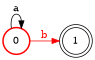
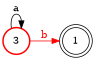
(16, 41) -> (16, 41)
